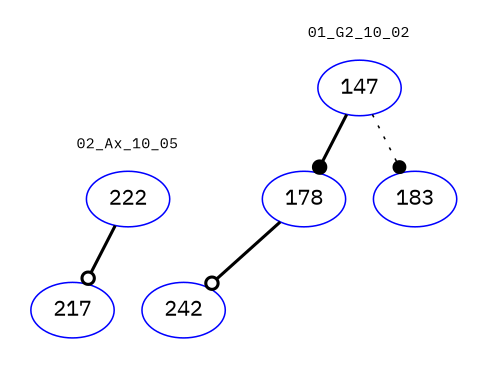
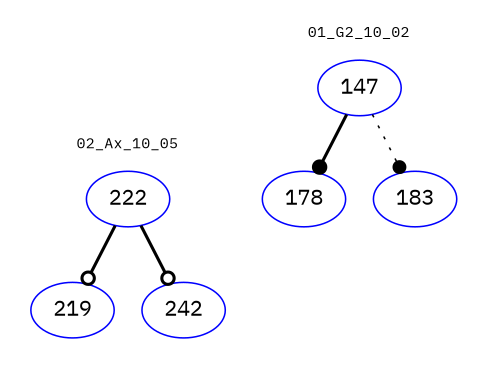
(248, 250) -> (153, 249)
(73, 310) -> (73, 310)
